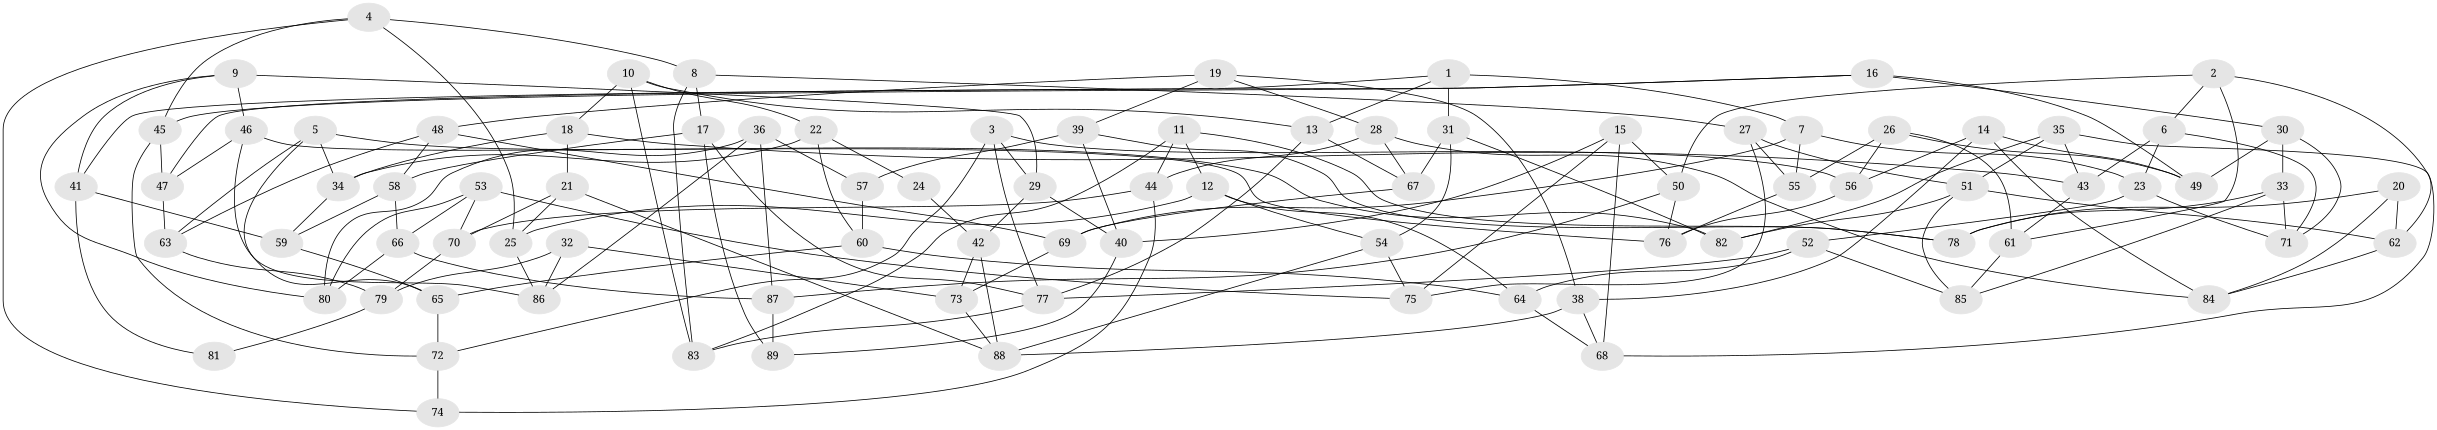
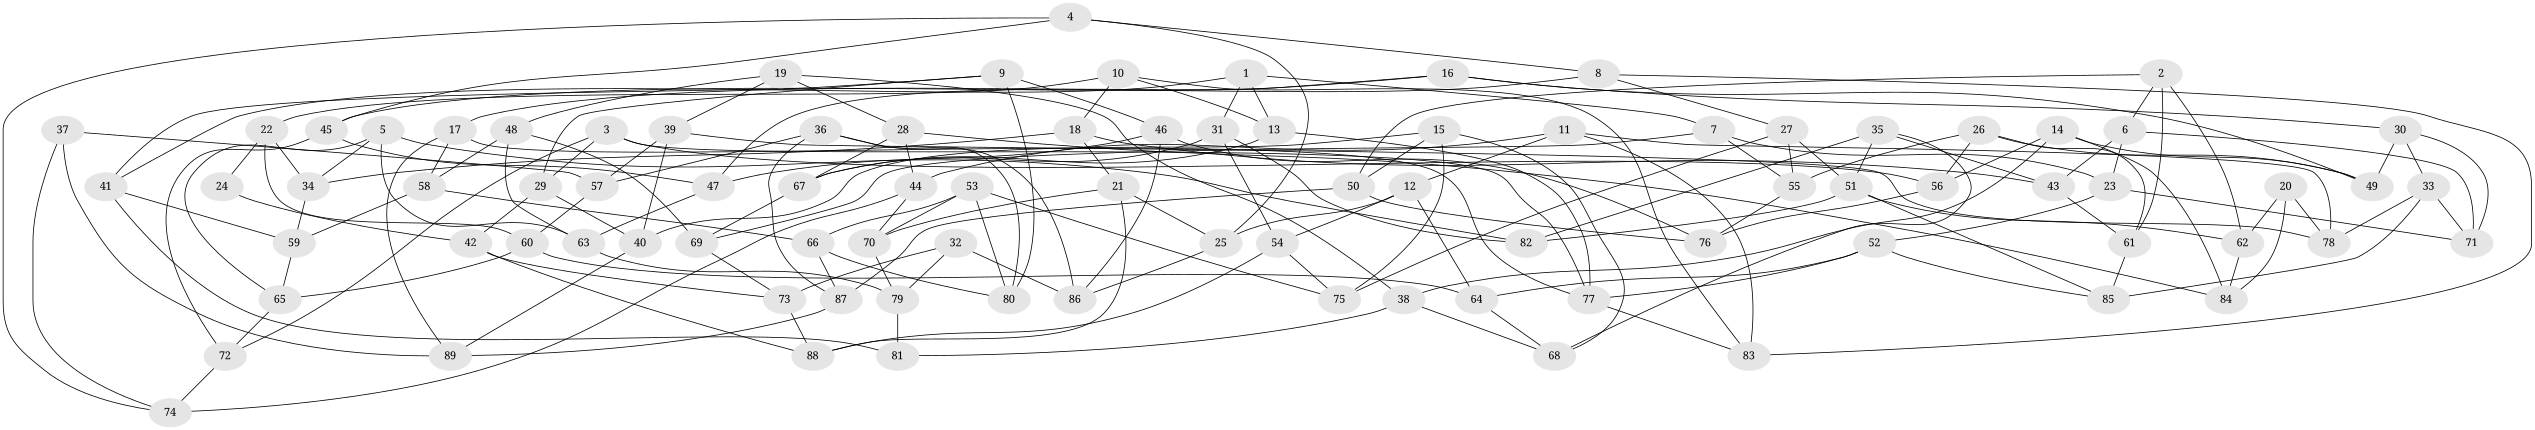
none -> (63, 130)
(1293, 342) -> (1154, 345)
